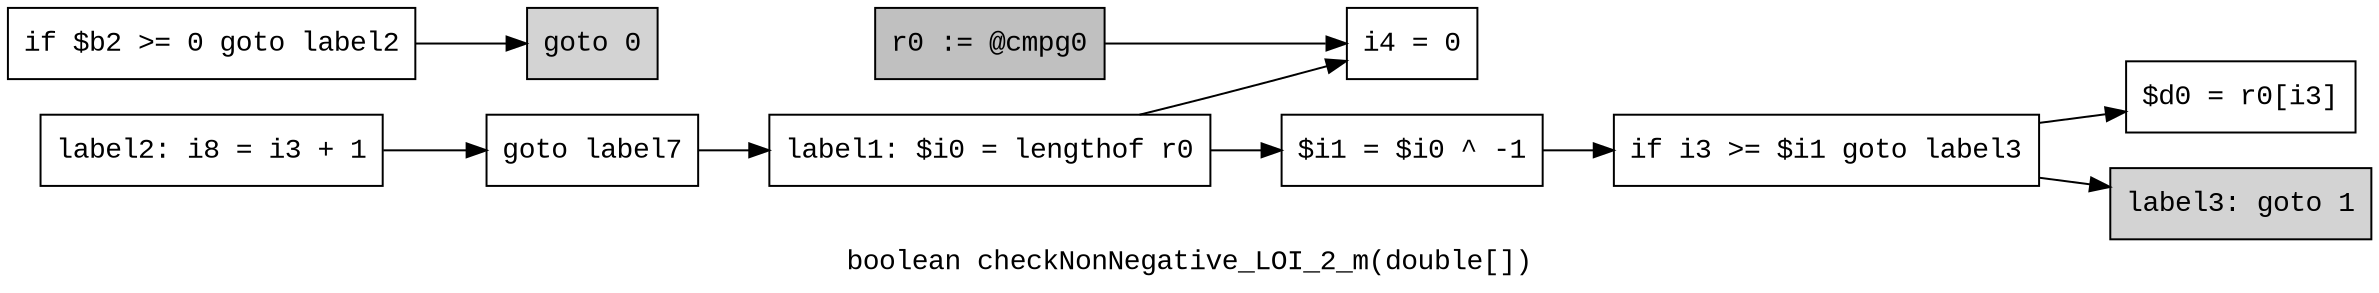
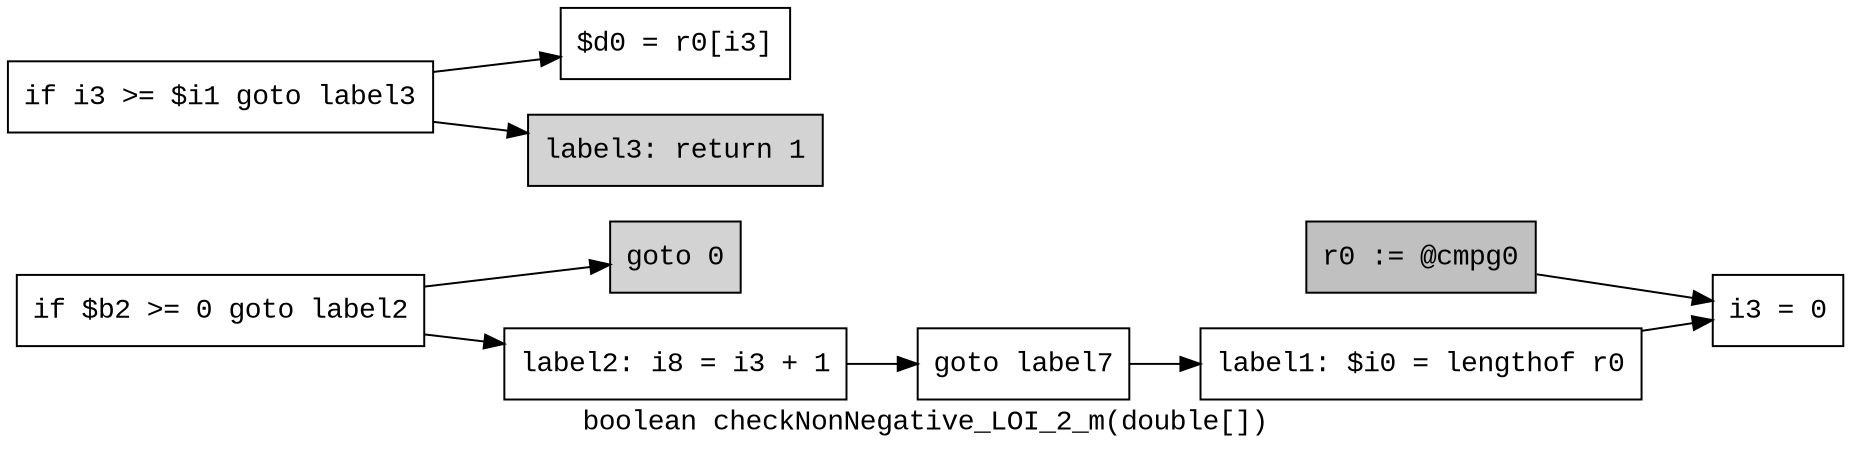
(1412, 44) -> (1778, 311)
(1412, 150) -> none
(2241, 204) -> (675, 150)
none -> (454, 338)
